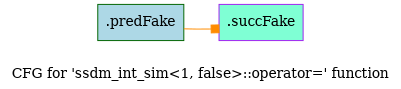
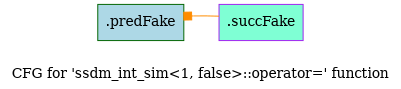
(197, 29) -> (206, 16)
